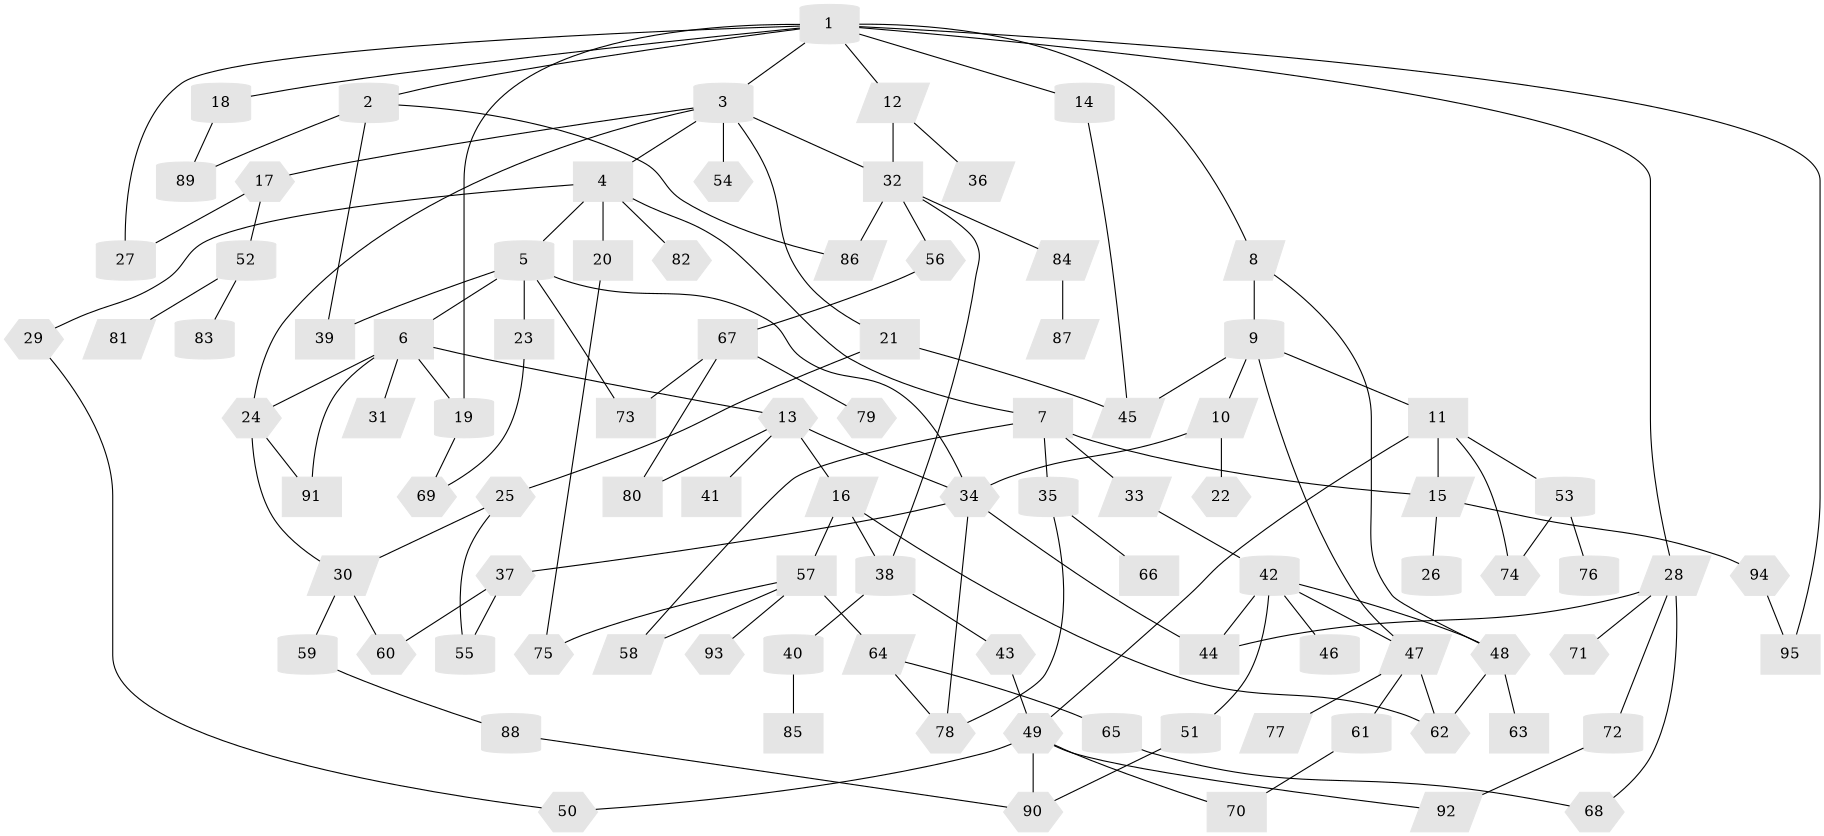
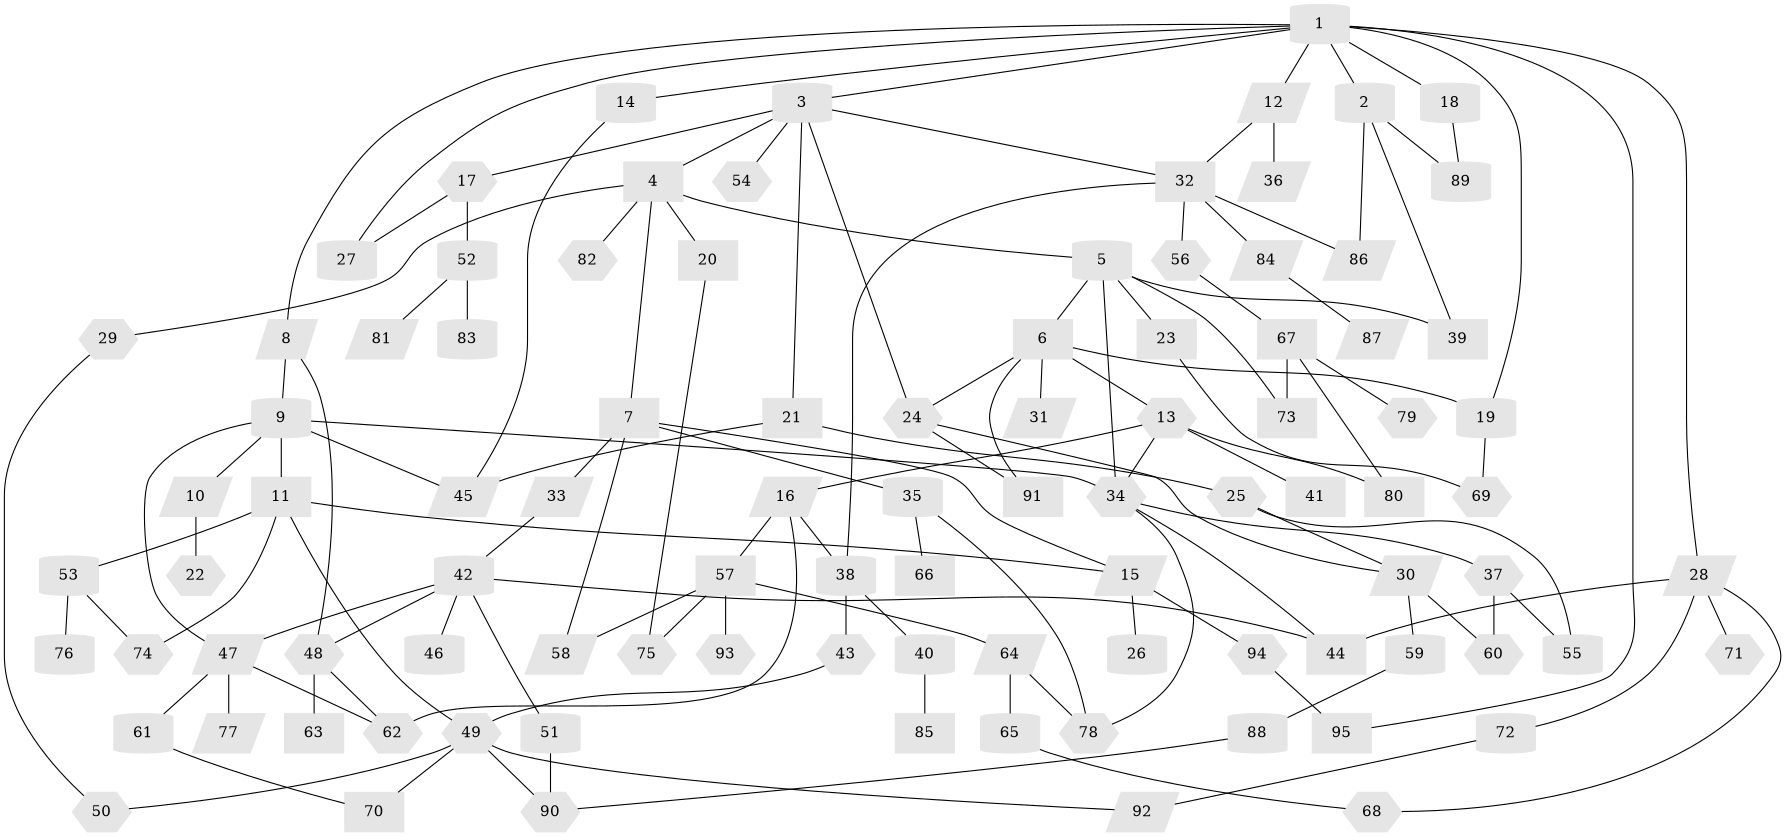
(1098, 456) -> (704, 447)
